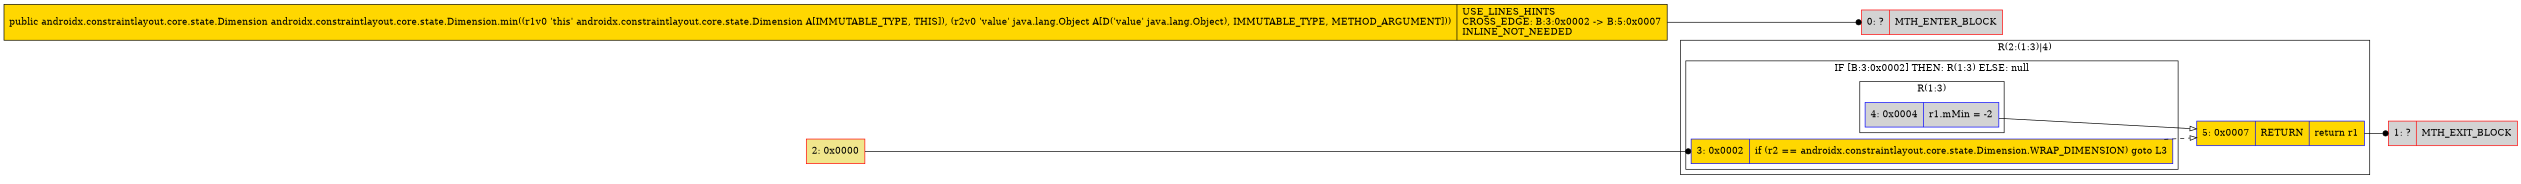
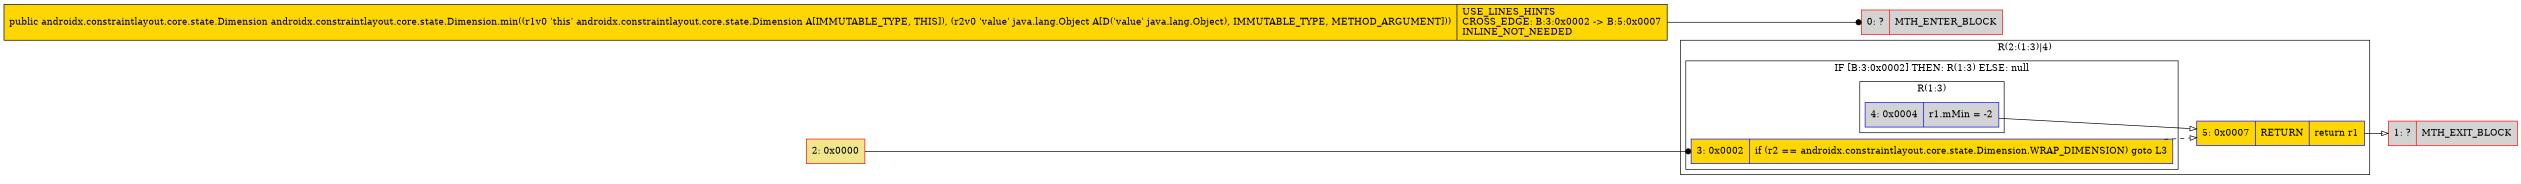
(2374, 133) -> (2374, 133)
